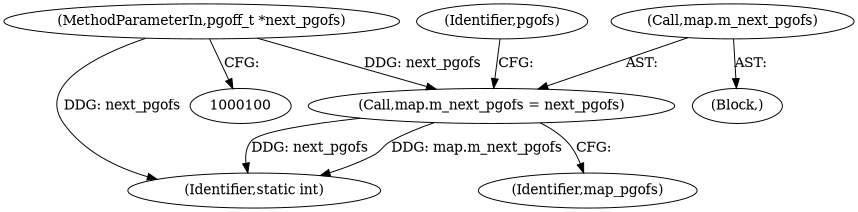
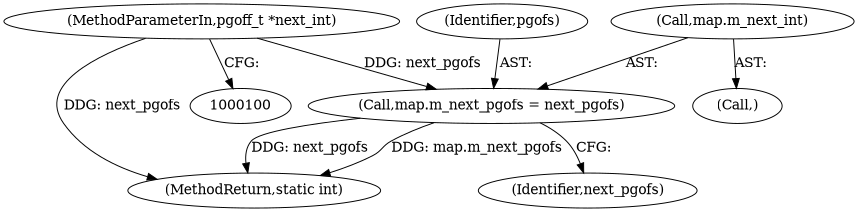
(202, 21) -> (202, 21)
(733, 21) -> (733, 21)
(518, 64) -> (518, 64)
(737, 106) -> (737, 106)
(254, 191) -> (254, 191)
(588, 191) -> (588, 191)
